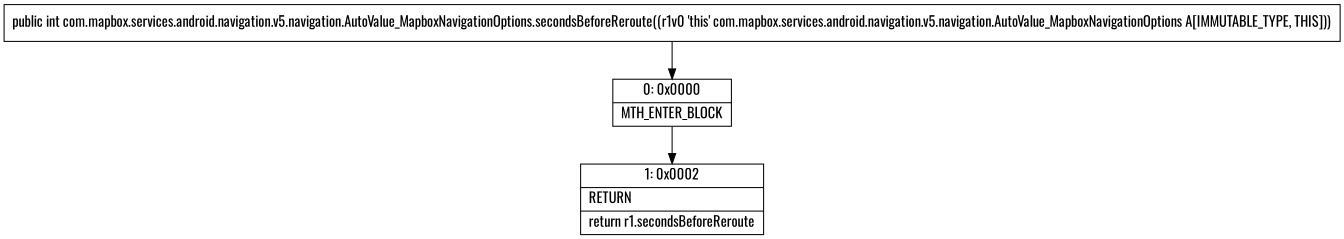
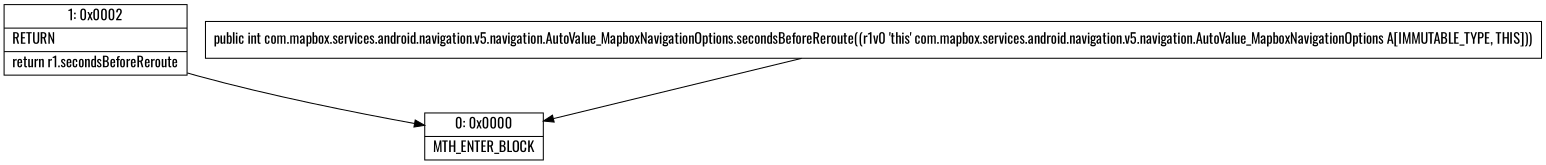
(672, 140) -> (300, 101)
